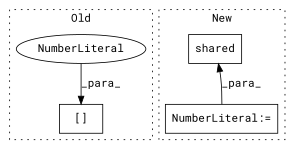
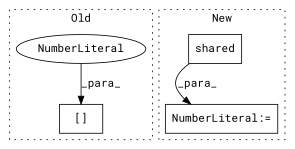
(222, 88) -> (176, 80)
